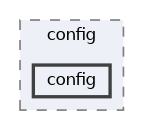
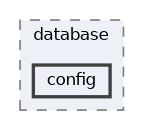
(72, 36) -> (72, 36)
